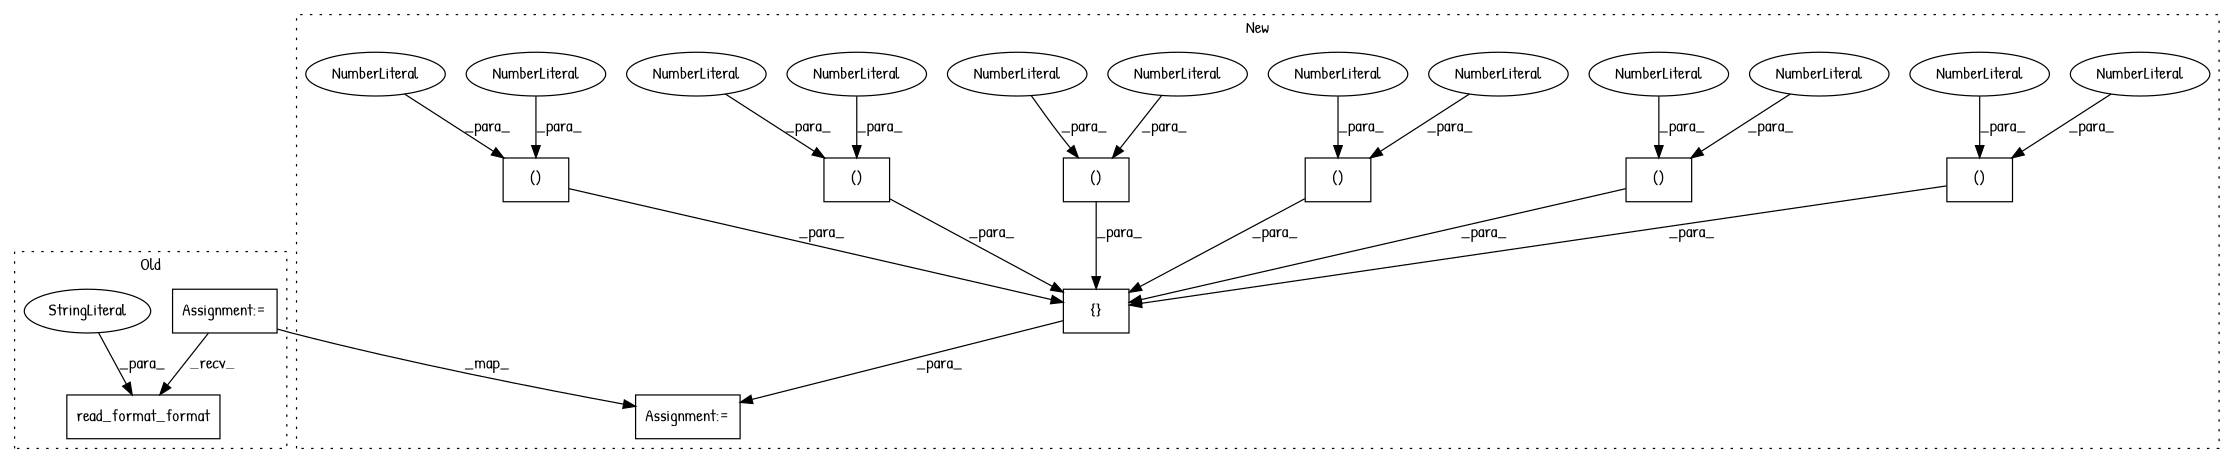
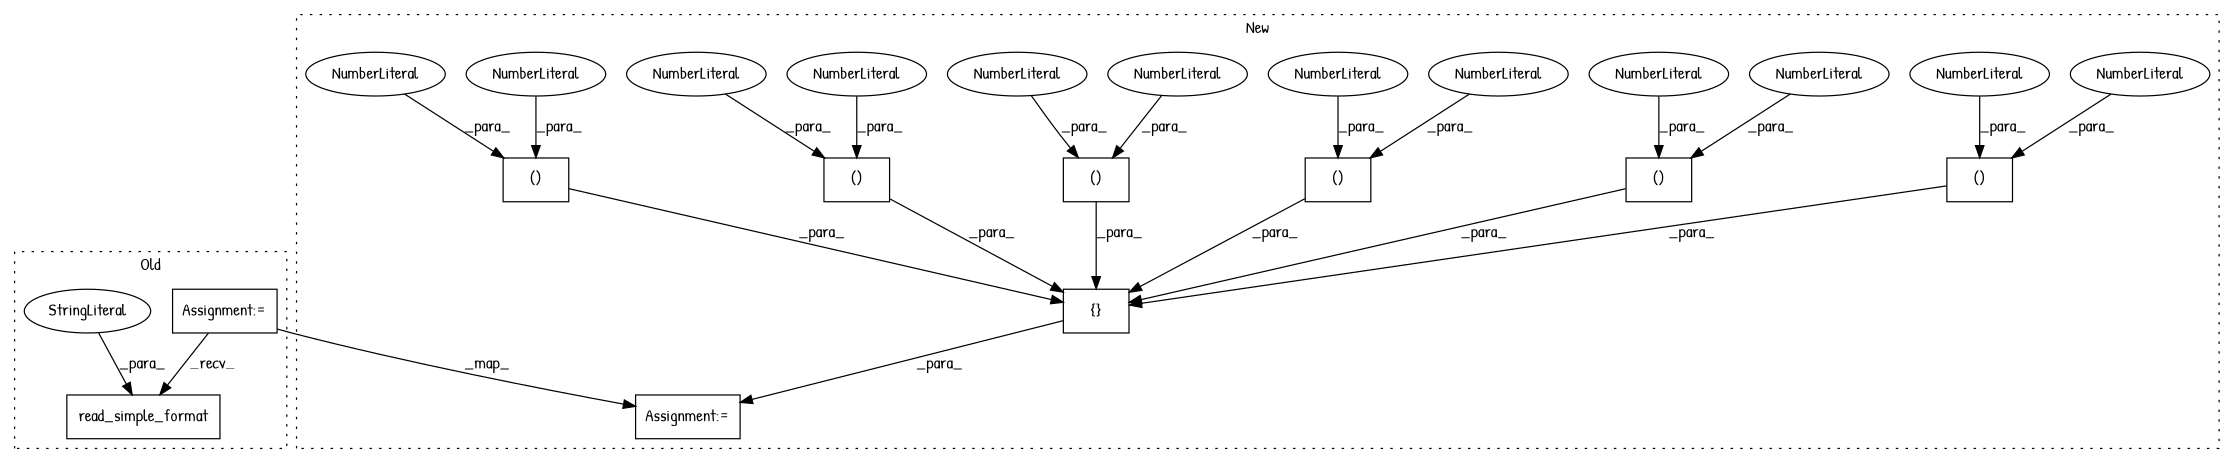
(143, 417) -> (143, 417)
